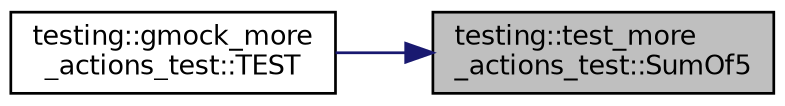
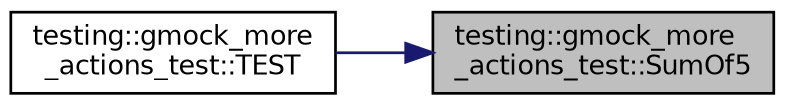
(603, 53) -> (603, 53)
